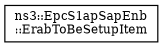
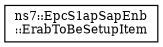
(81, 24) -> (81, 24)
